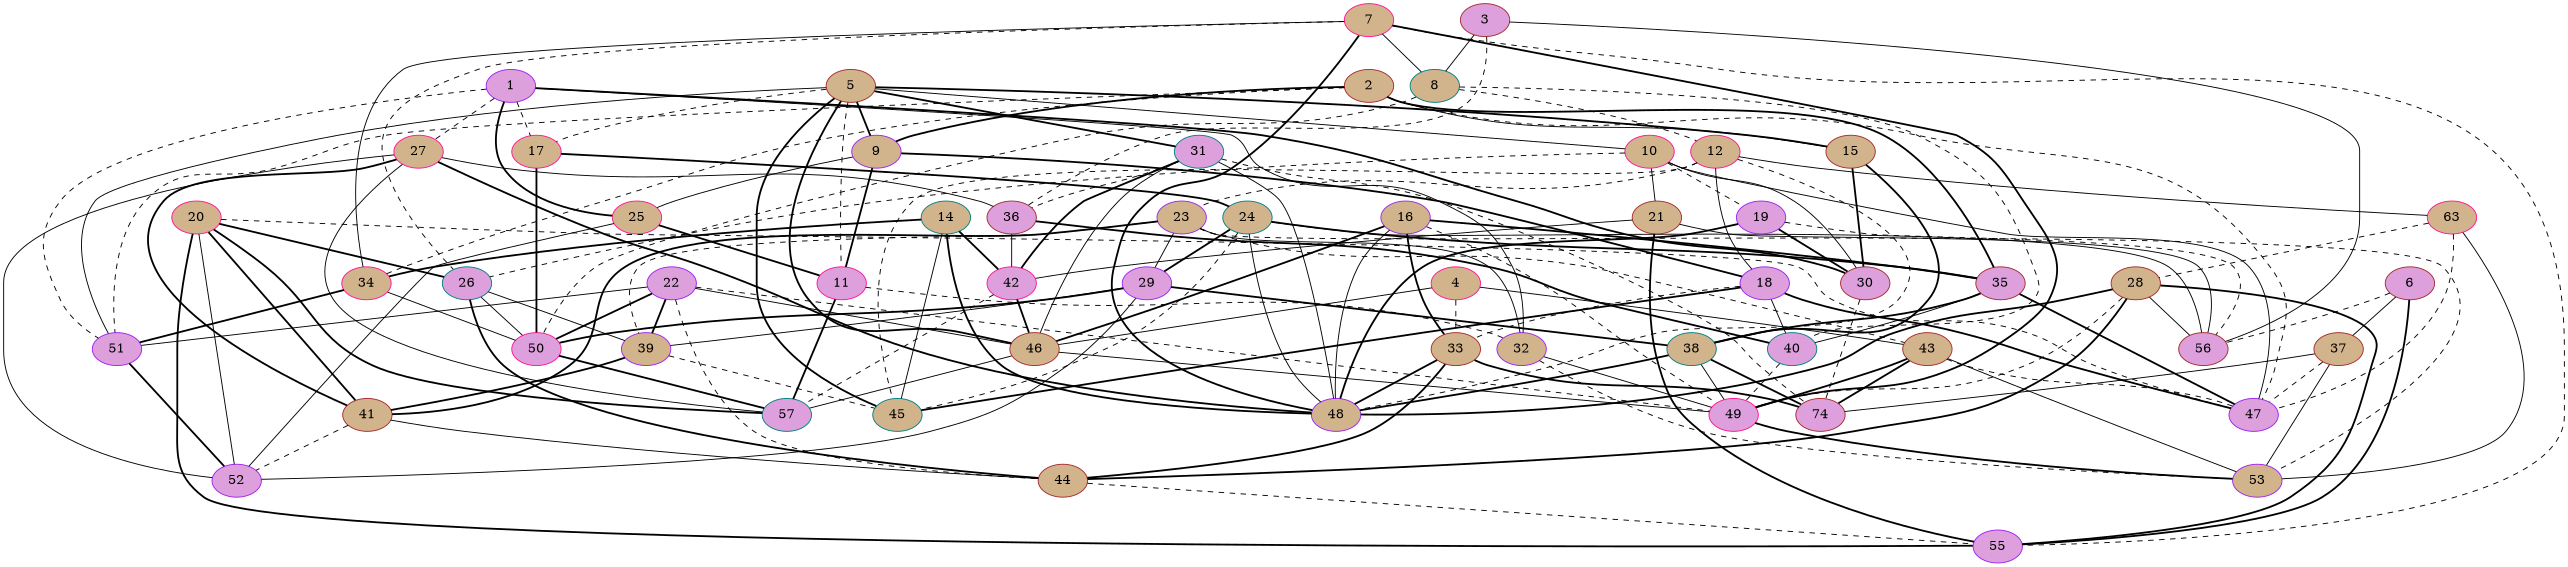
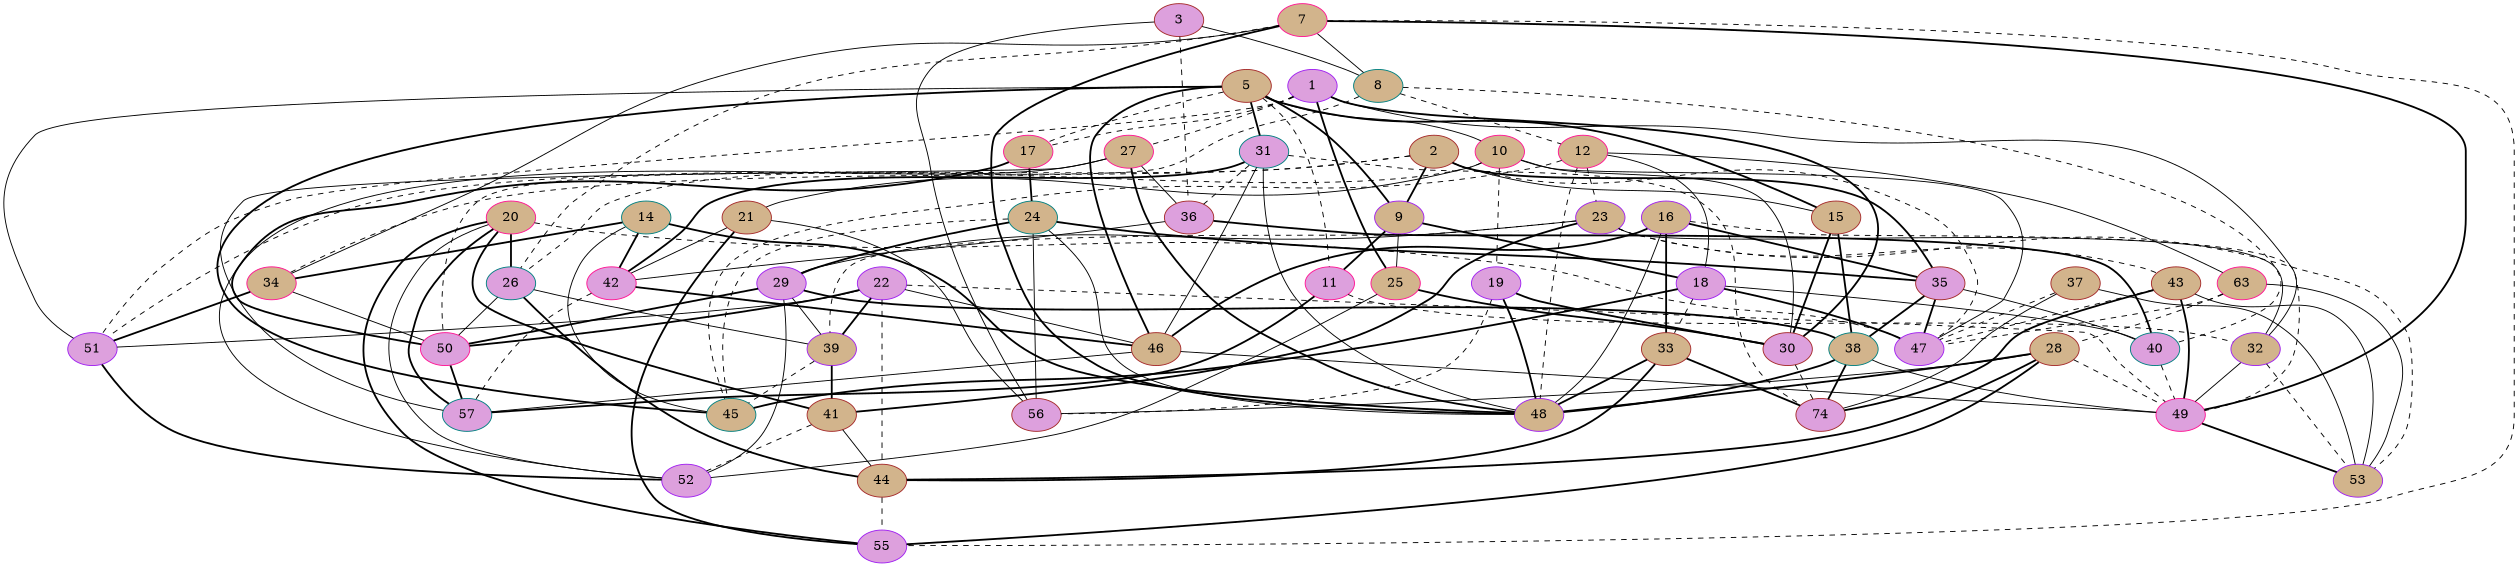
(149, 233) -> none
(743, 252) -> (1591, 318)
(1456, 283) -> none
(2410, 283) -> none
